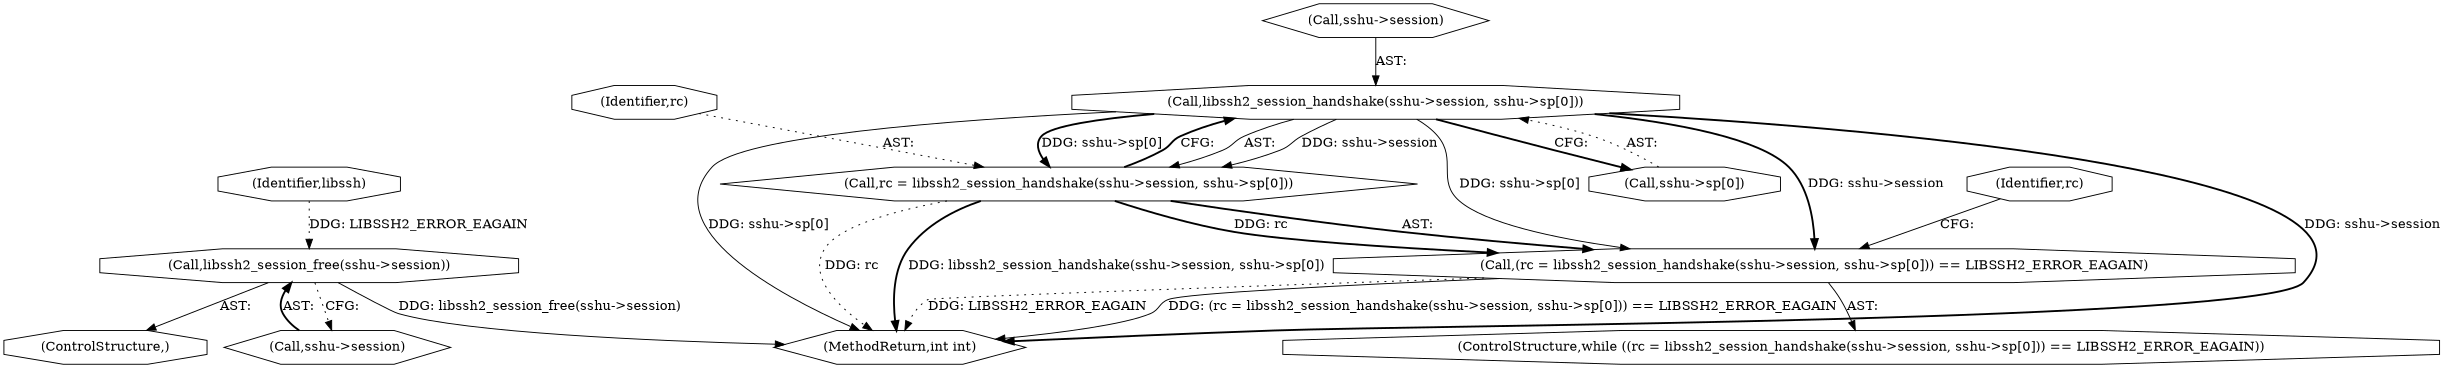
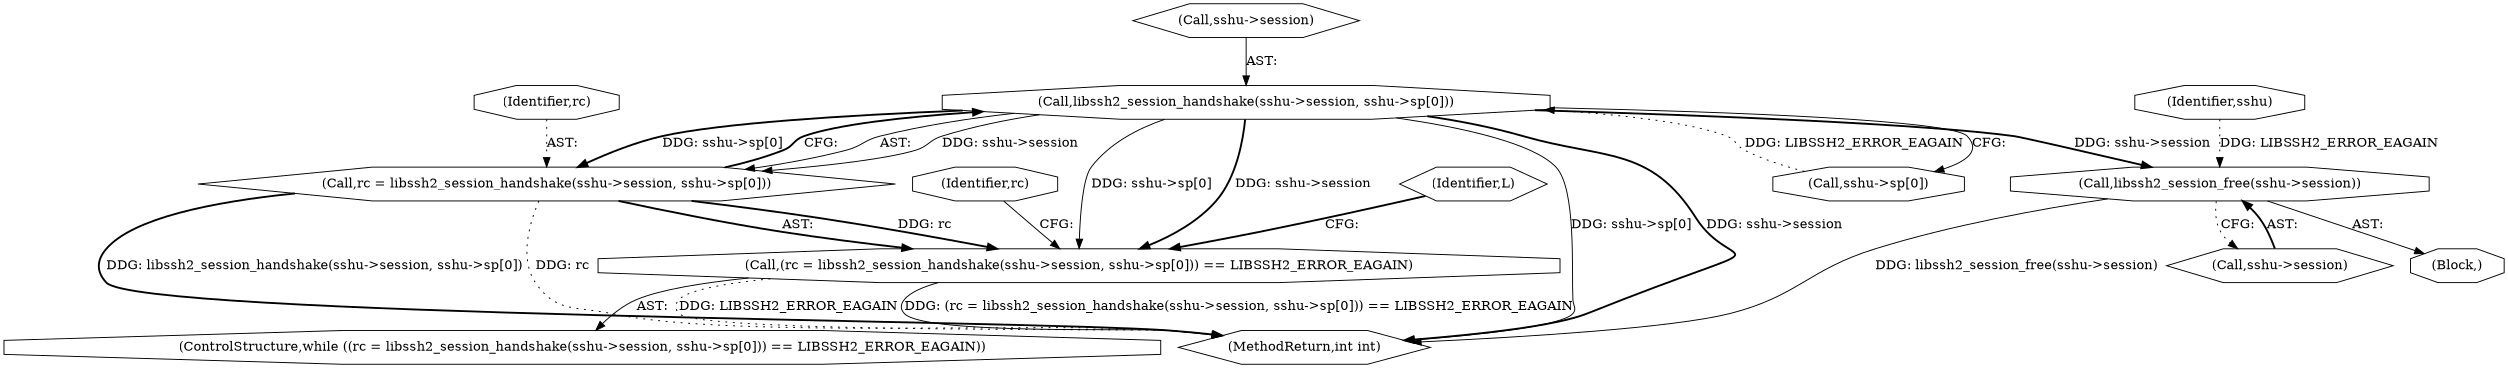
none -> (1977, 132)
(1644, 143) -> (1854, 143)
(1529, 144) -> (1785, 116)
(309, 184) -> (2220, 102)
none -> (1473, 184)
(105, 347) -> (2457, 266)
